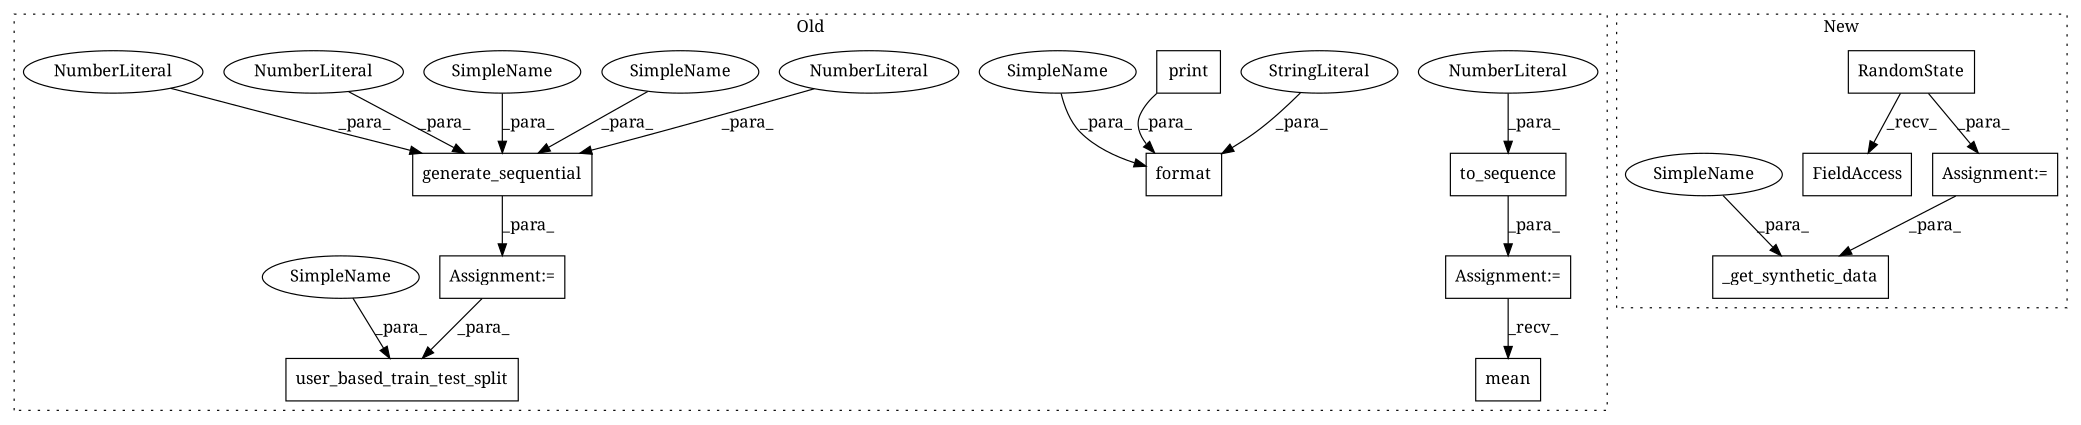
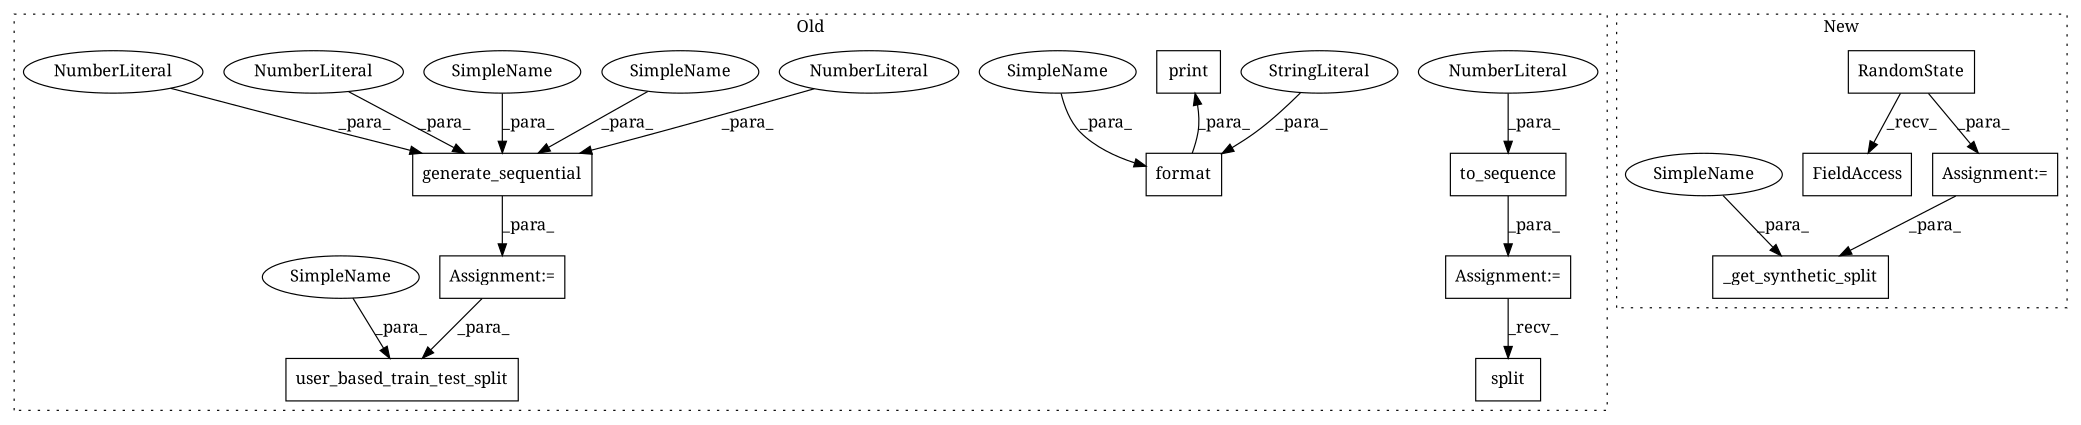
(1139, 117) -> (1198, 129)
(1801, 277) -> (1801, 277)
(1508, 380) -> (1508, 380)
